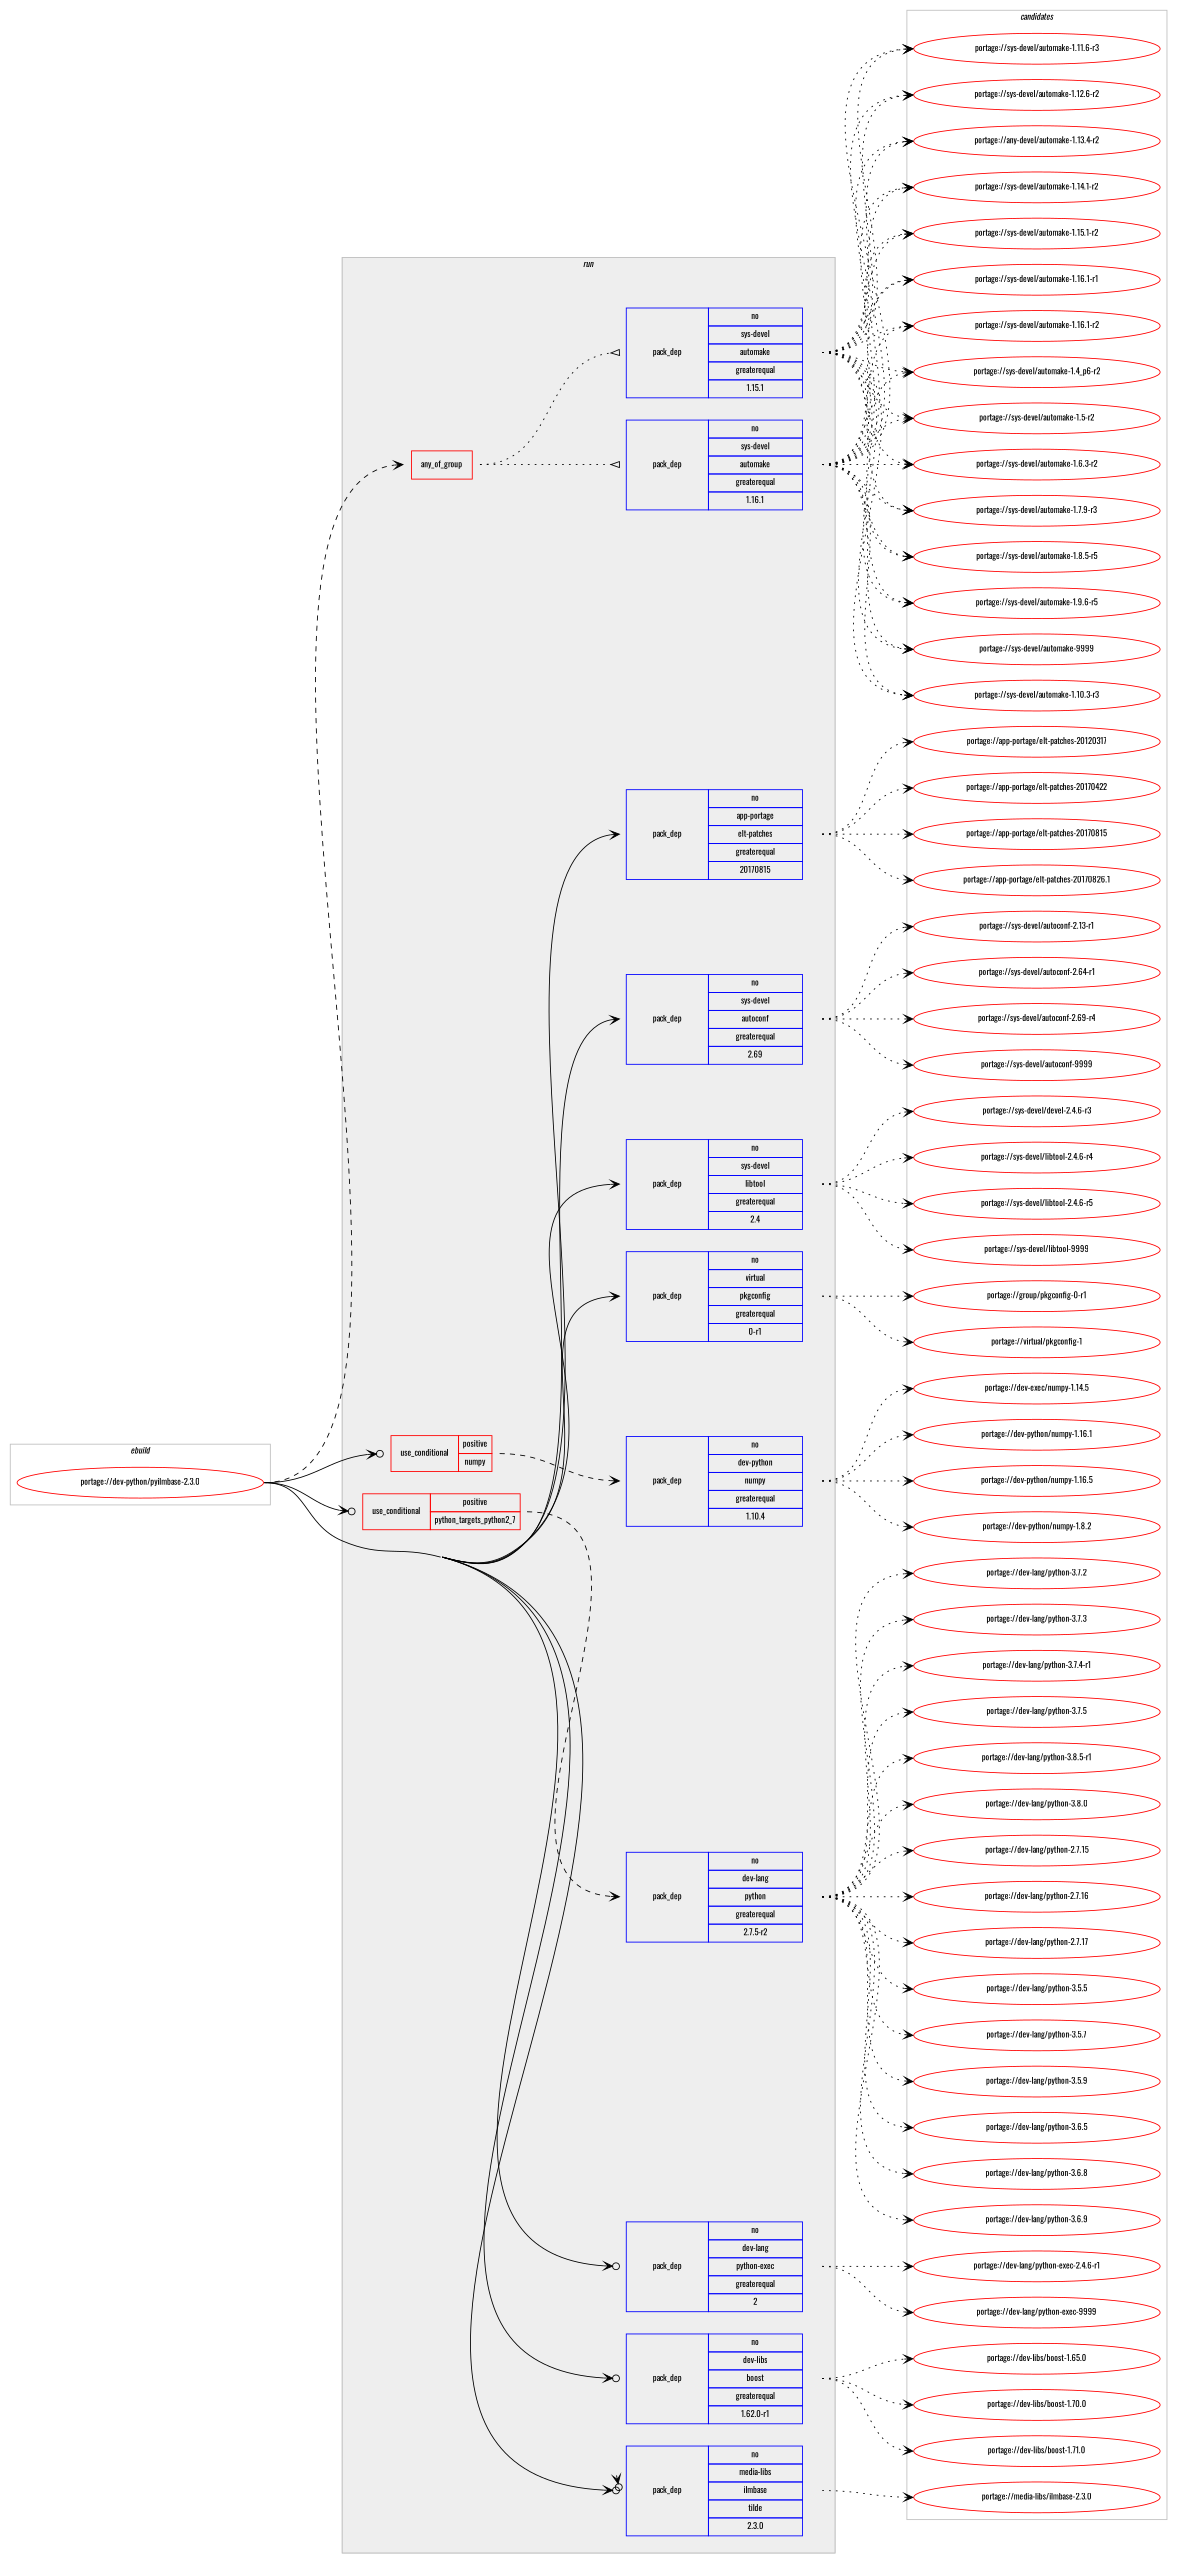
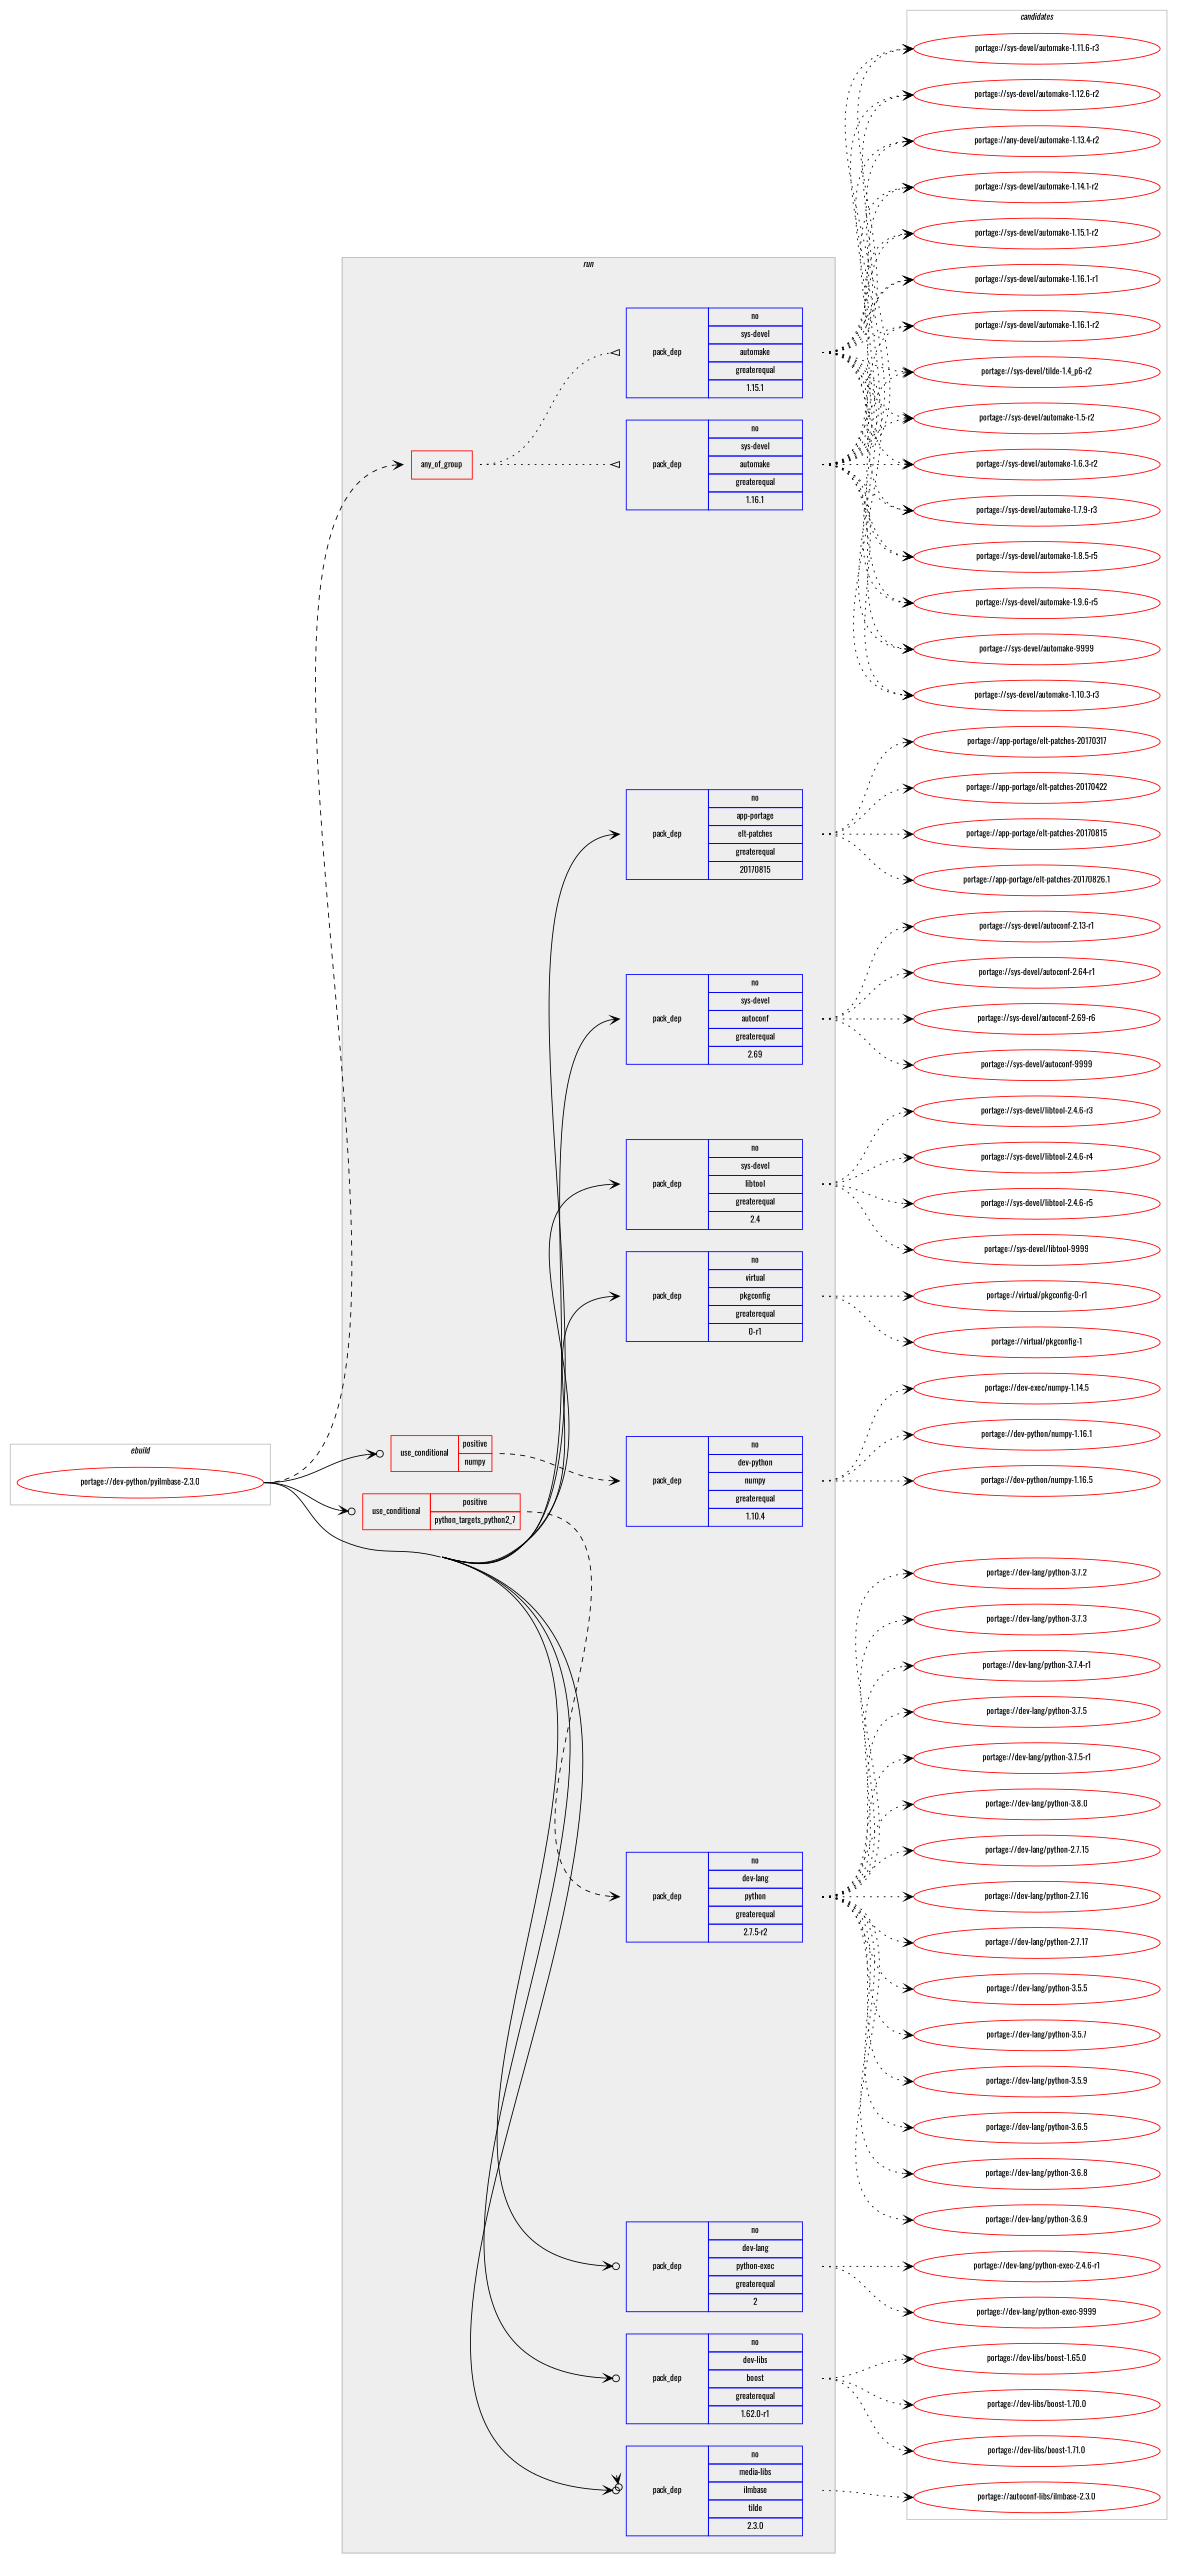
(1037, 372) -> (1037, 372)
(1037, 742) -> (1037, 742)
(1037, 1019) -> (1037, 1019)
(1037, 1111) -> (1037, 1111)
(1037, 1296) -> (1037, 1296)
(1037, 1527) -> none
(1037, 1758) -> (1037, 1758)
(1037, 2497) -> (1037, 2497)
